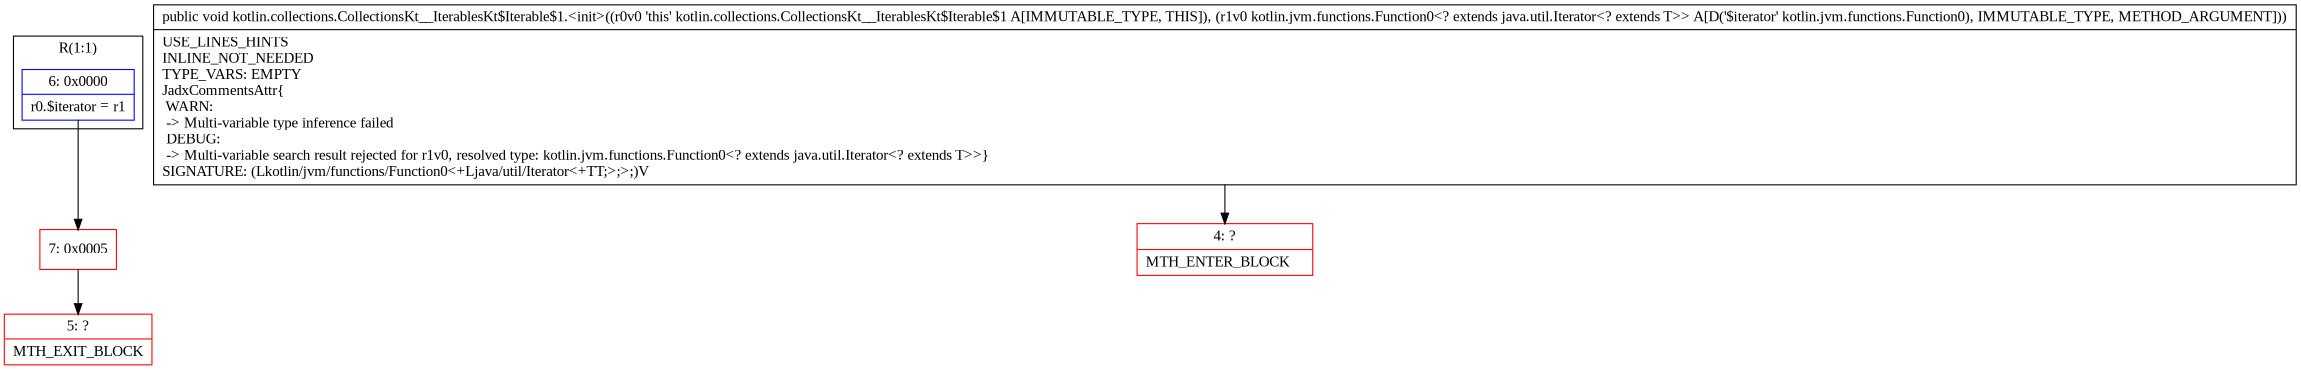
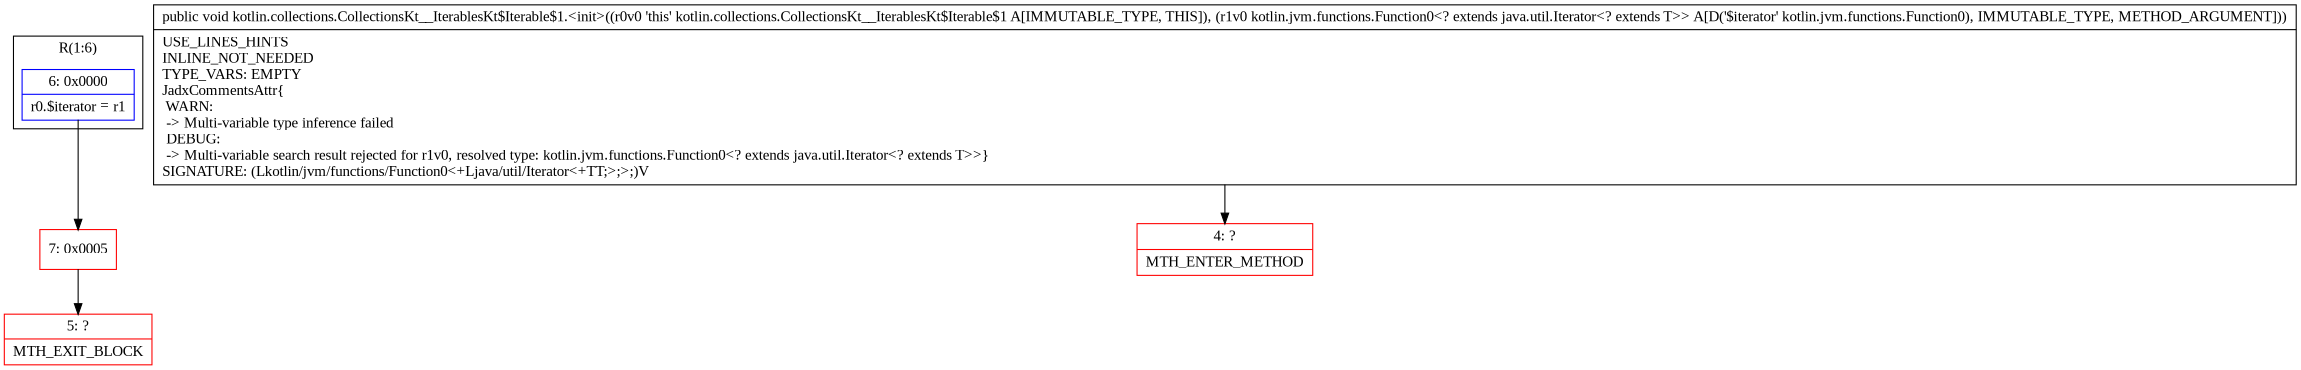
(78, 48) -> (78, 48)
(1218, 262) -> (1225, 262)
